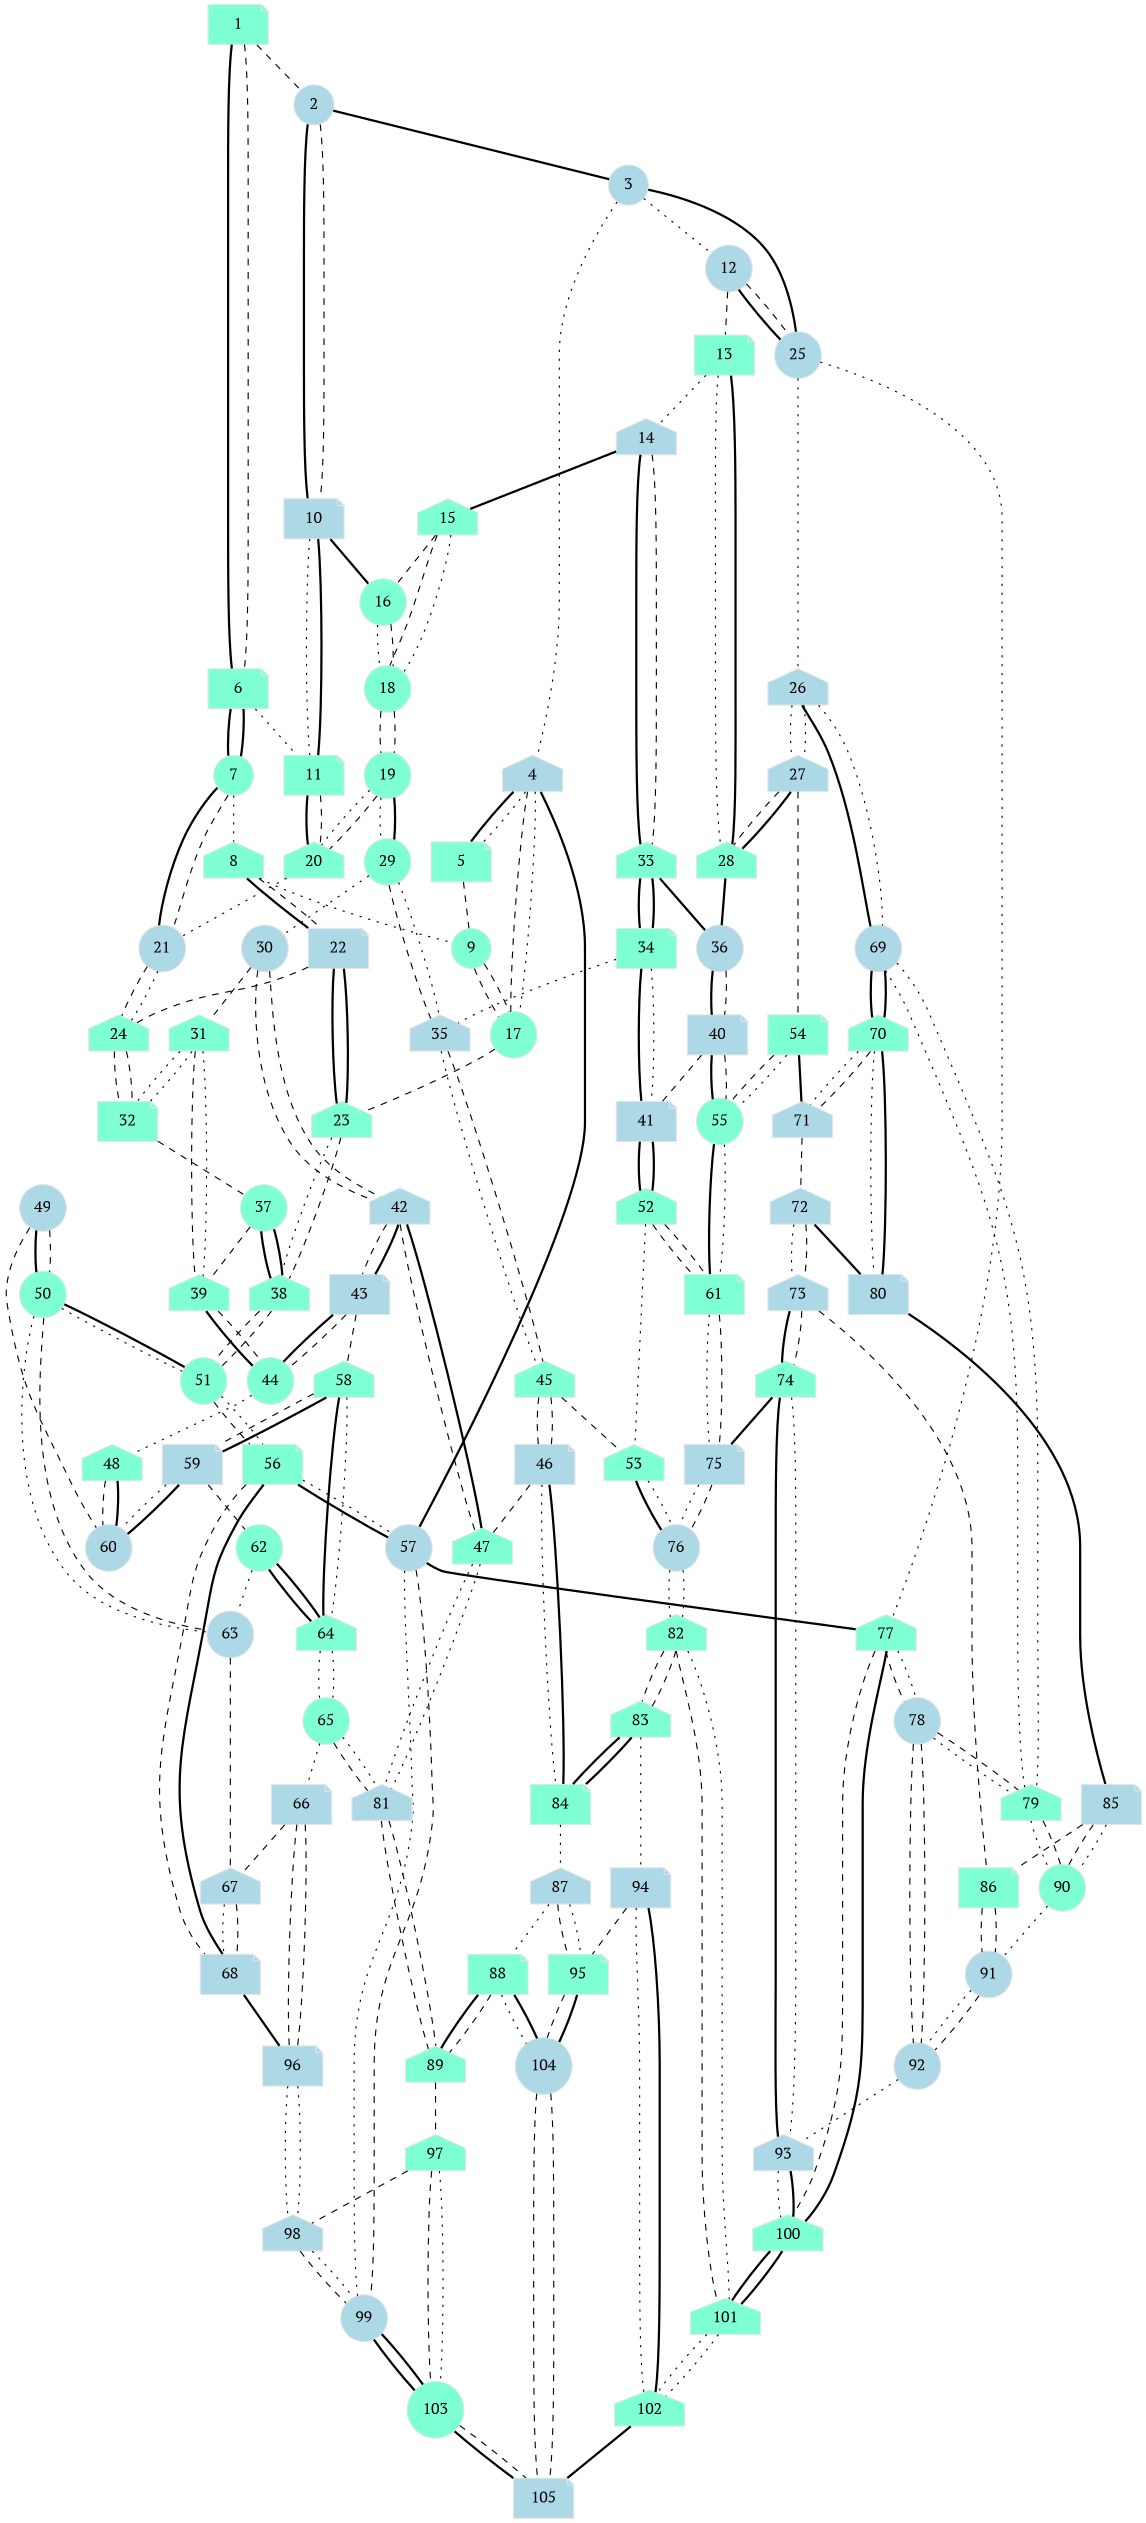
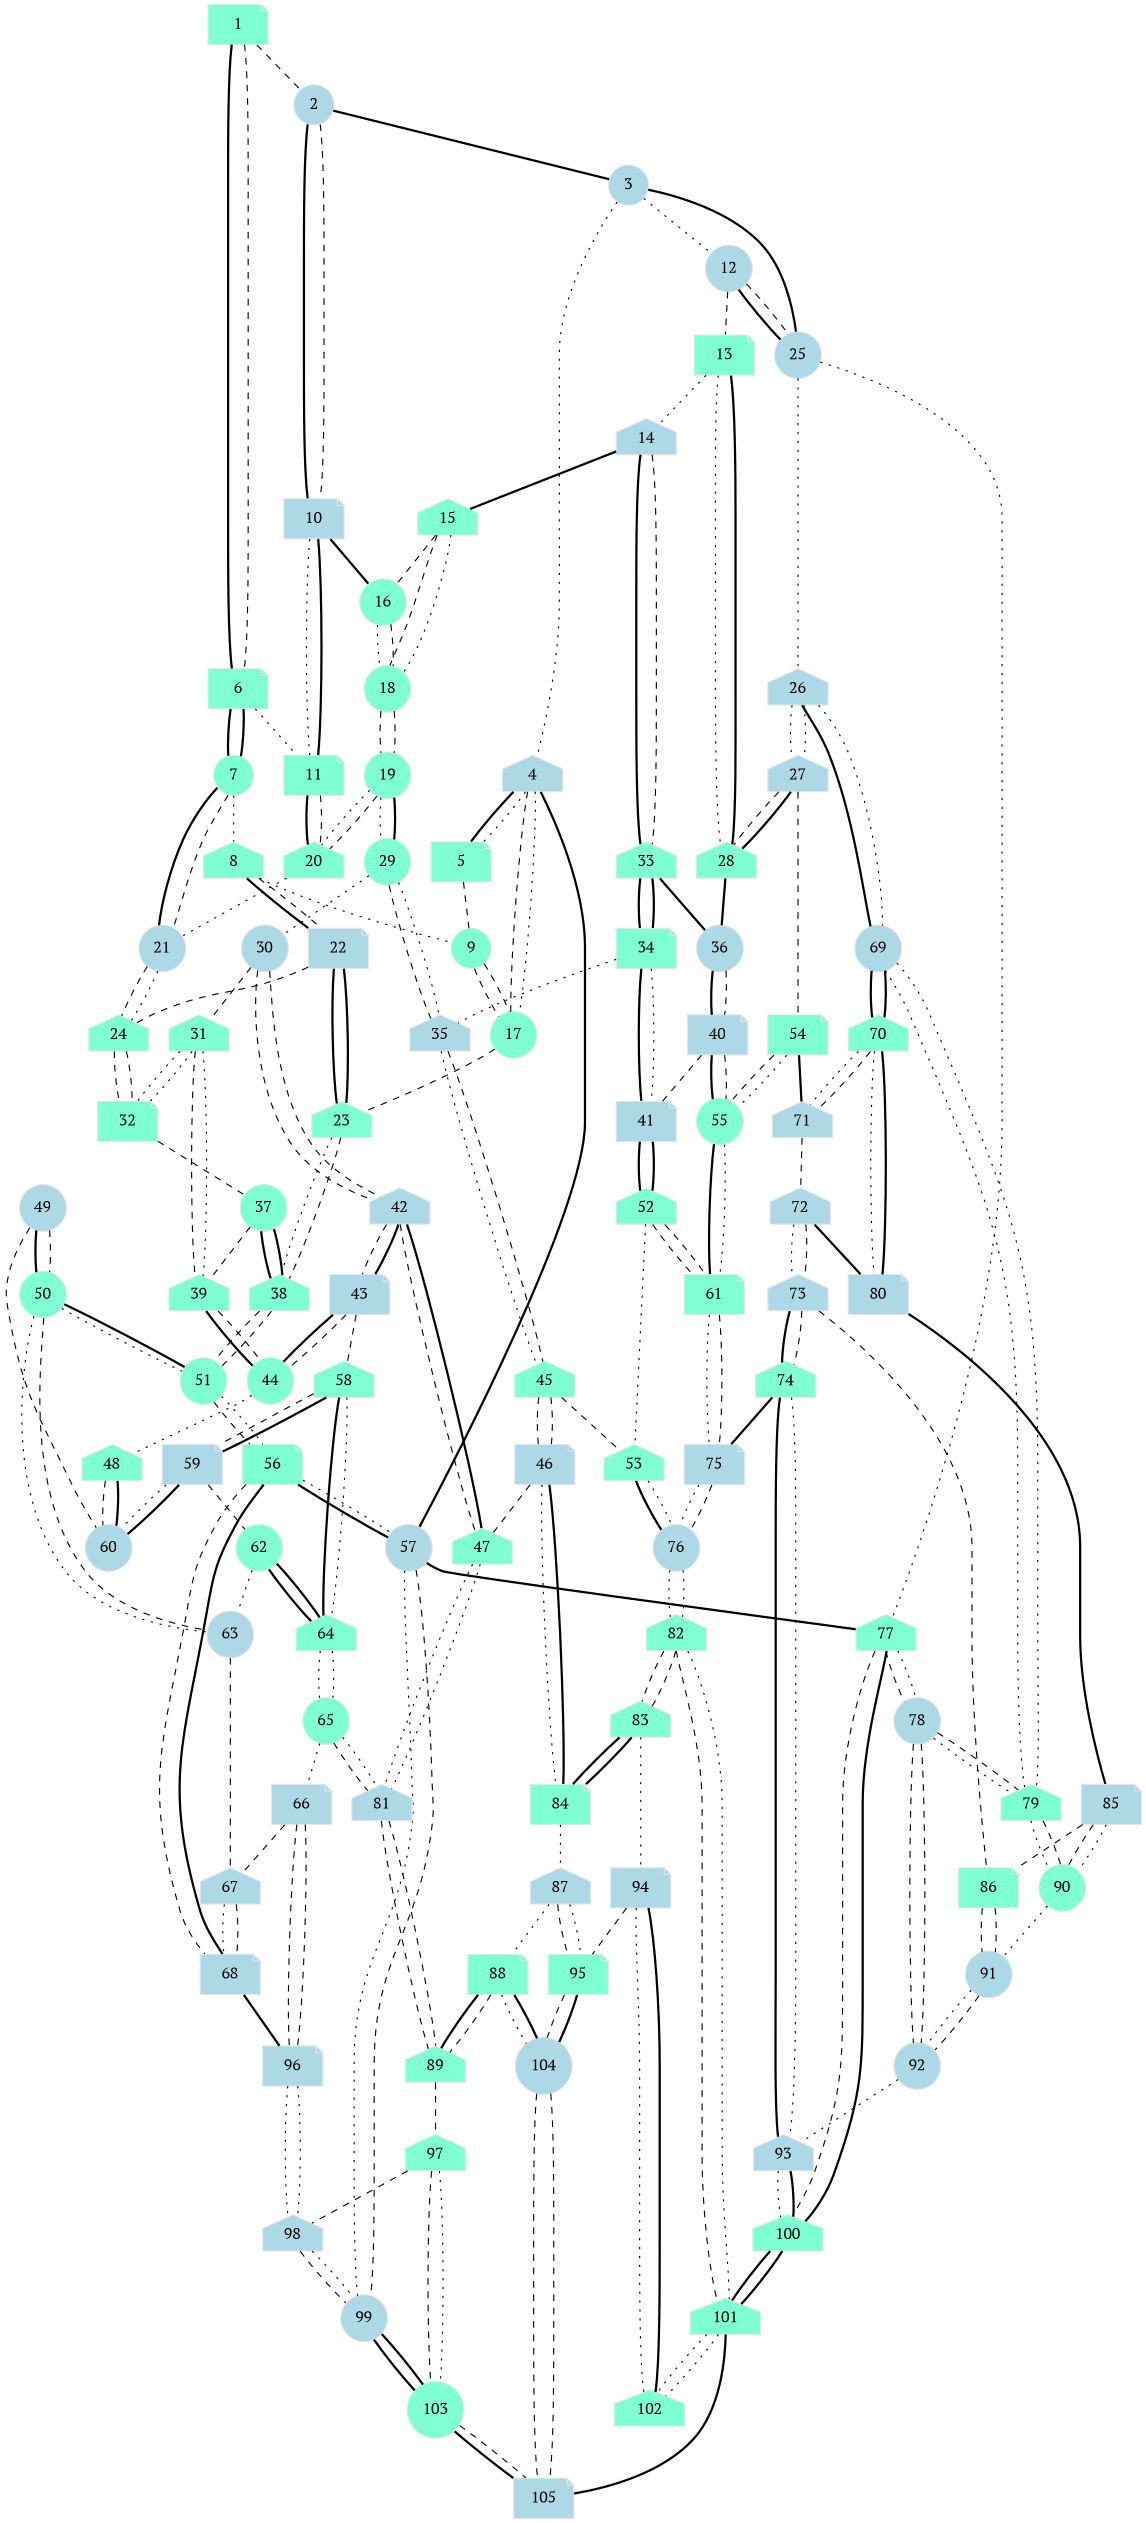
(599, 2452) -> (685, 2447)
